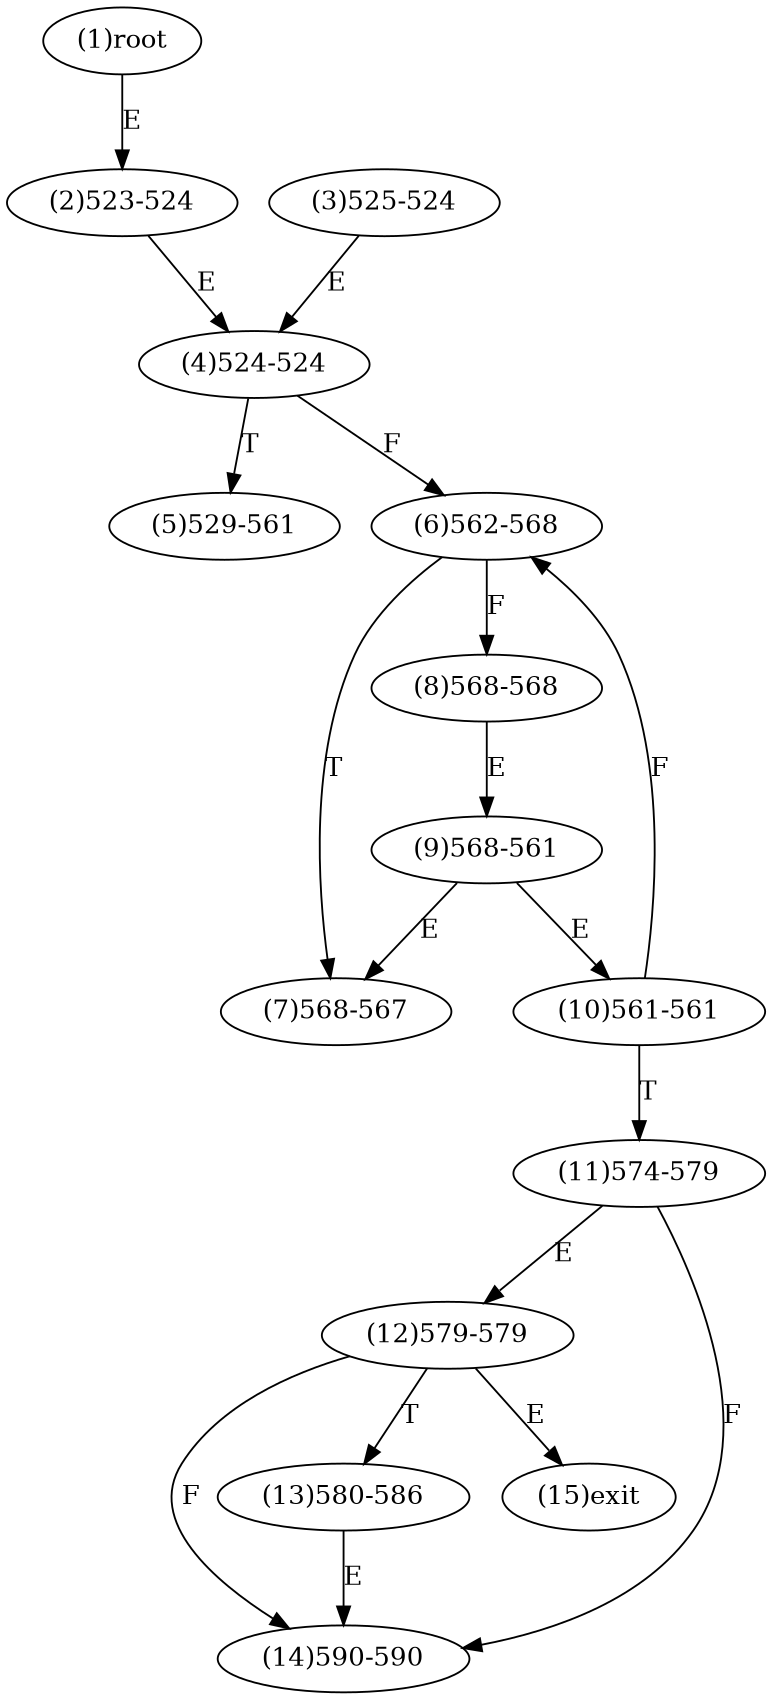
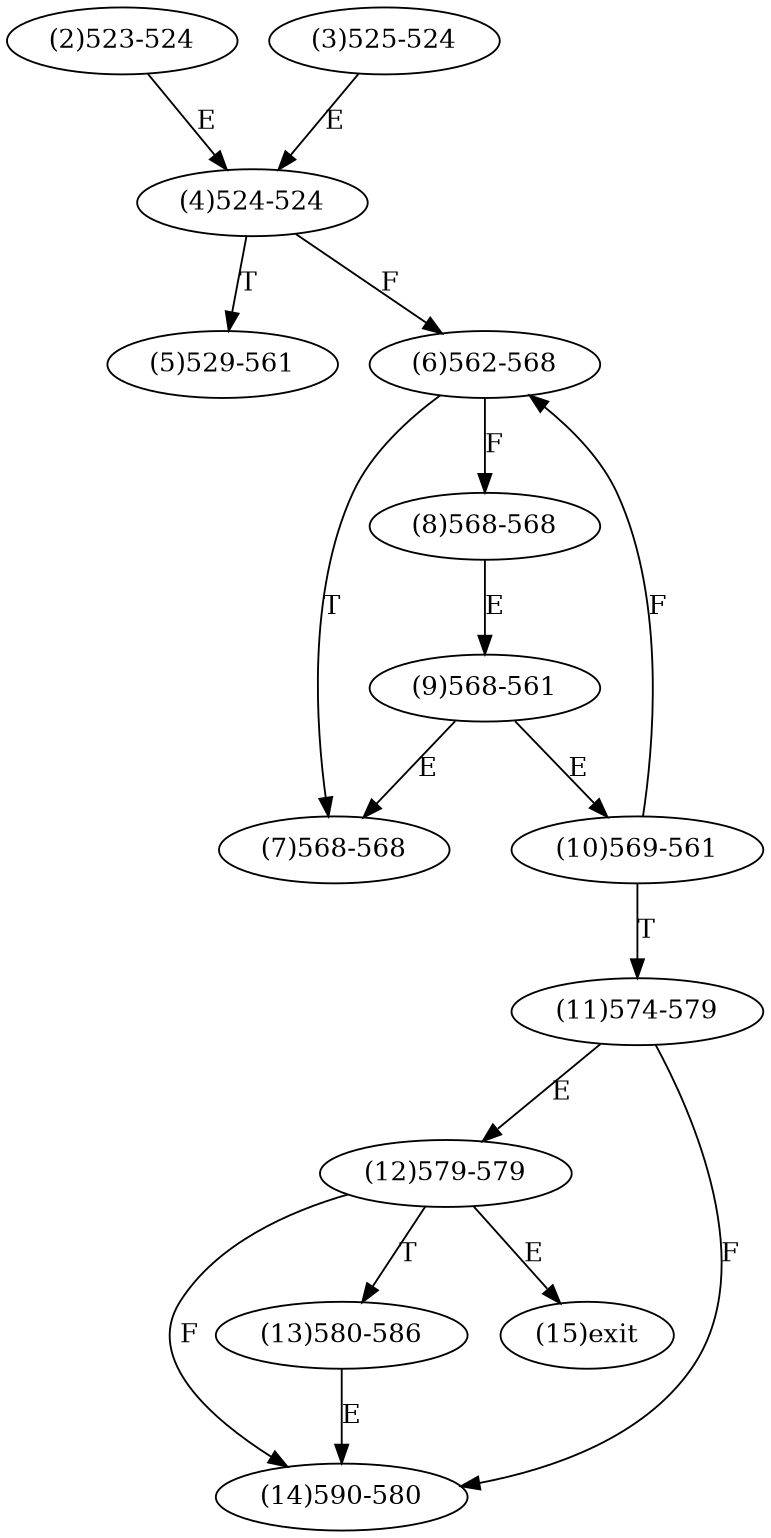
(122, 41) -> none
(336, 1012) -> (334, 850)
(639, 1012) -> (637, 850)
(344, 1659) -> (342, 1497)
